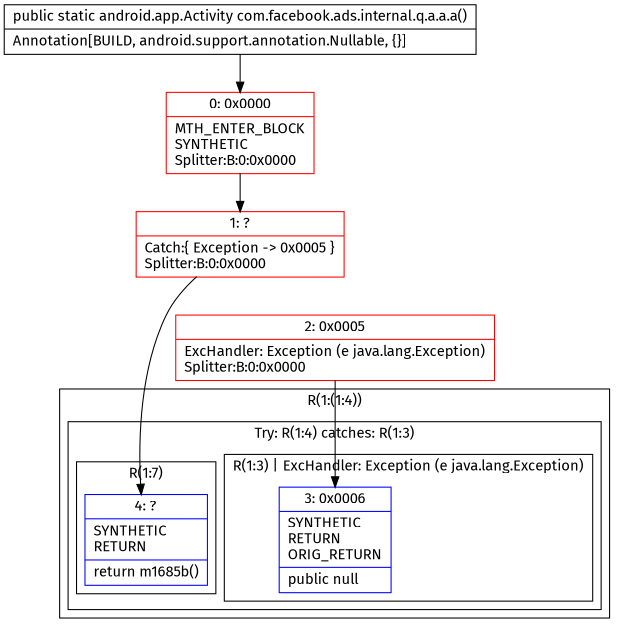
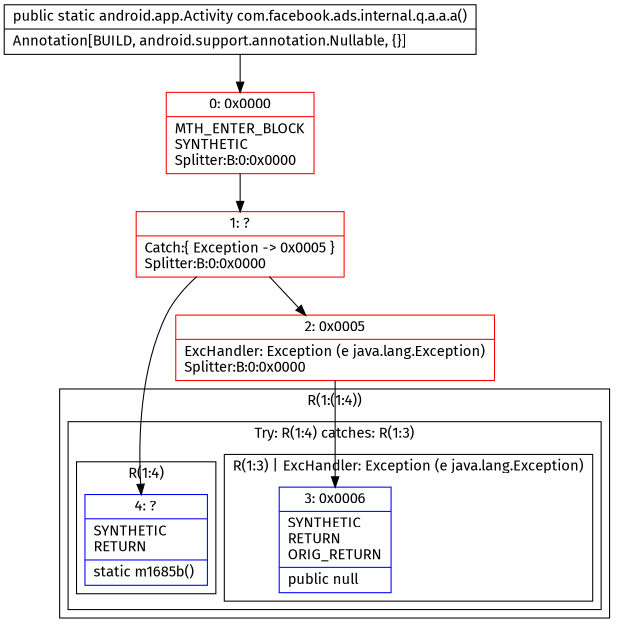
none -> (284, 292)
(146, 474) -> (146, 474)
(146, 572) -> (144, 572)
